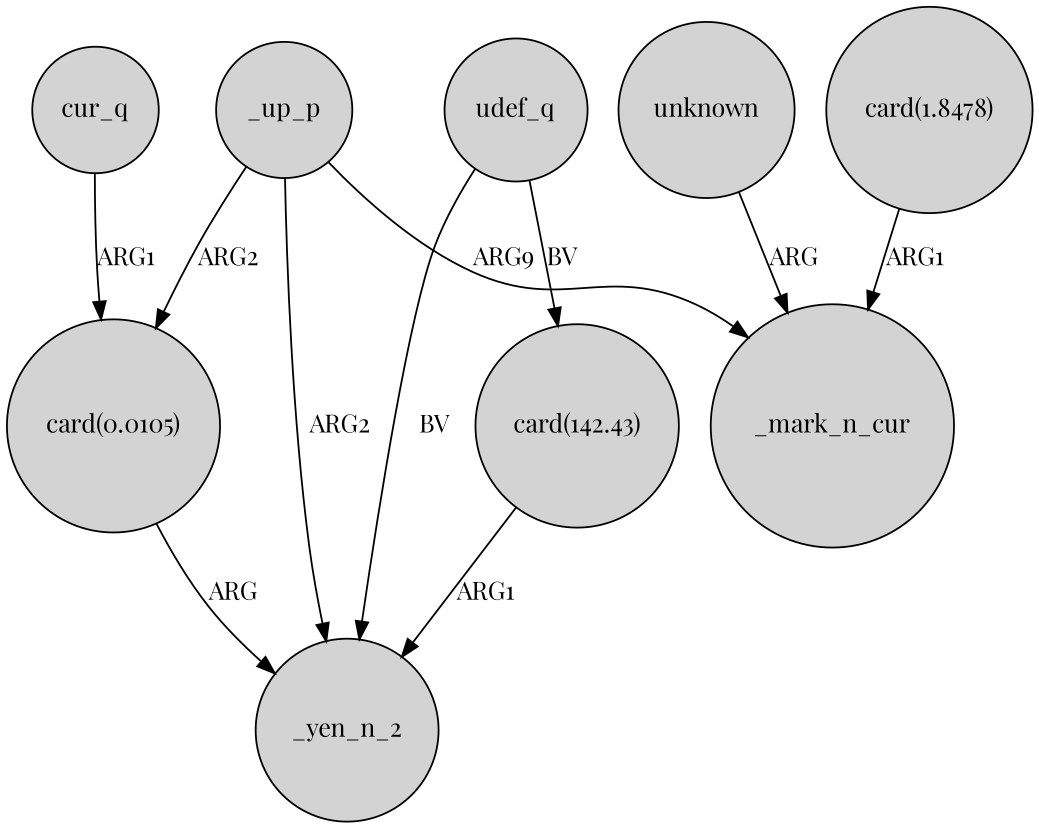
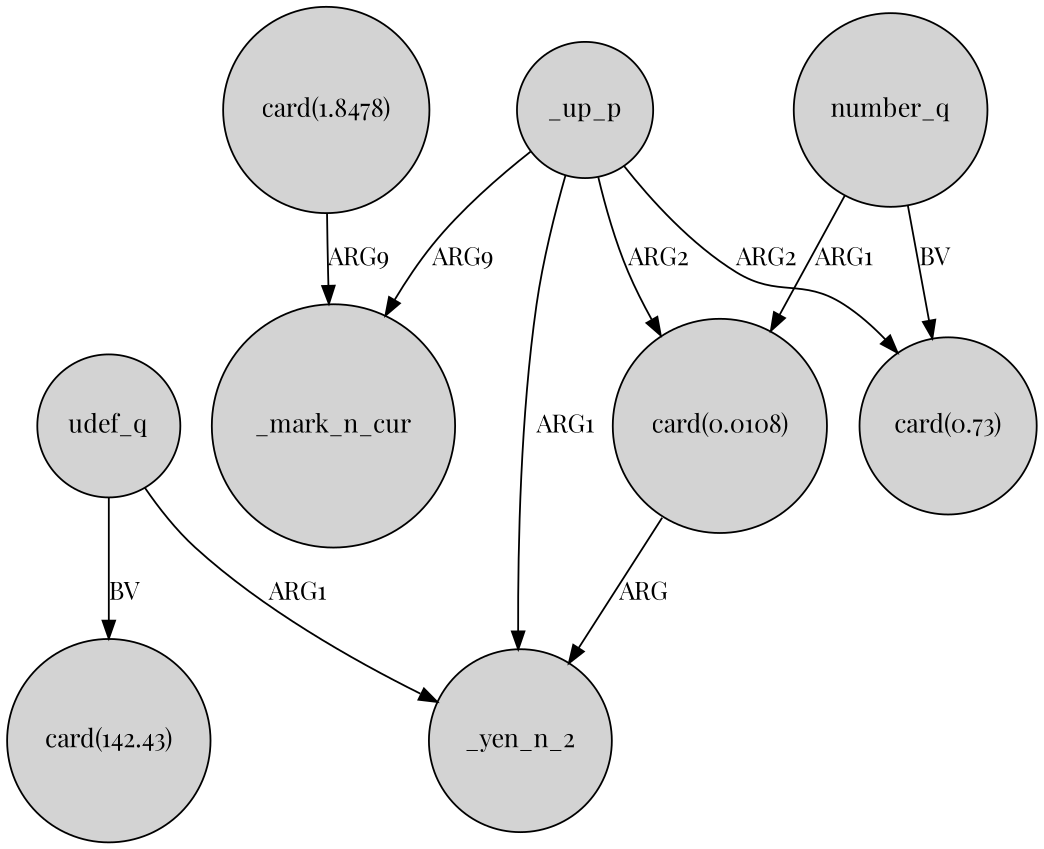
(96, 110) -> (891, 110)
(707, 110) -> none
(916, 259) -> (360, 259)
(113, 426) -> (720, 426)
(340, 426) -> (566, 426)
(435, 426) -> (298, 593)
none -> (948, 426)
(465, 575) -> none
